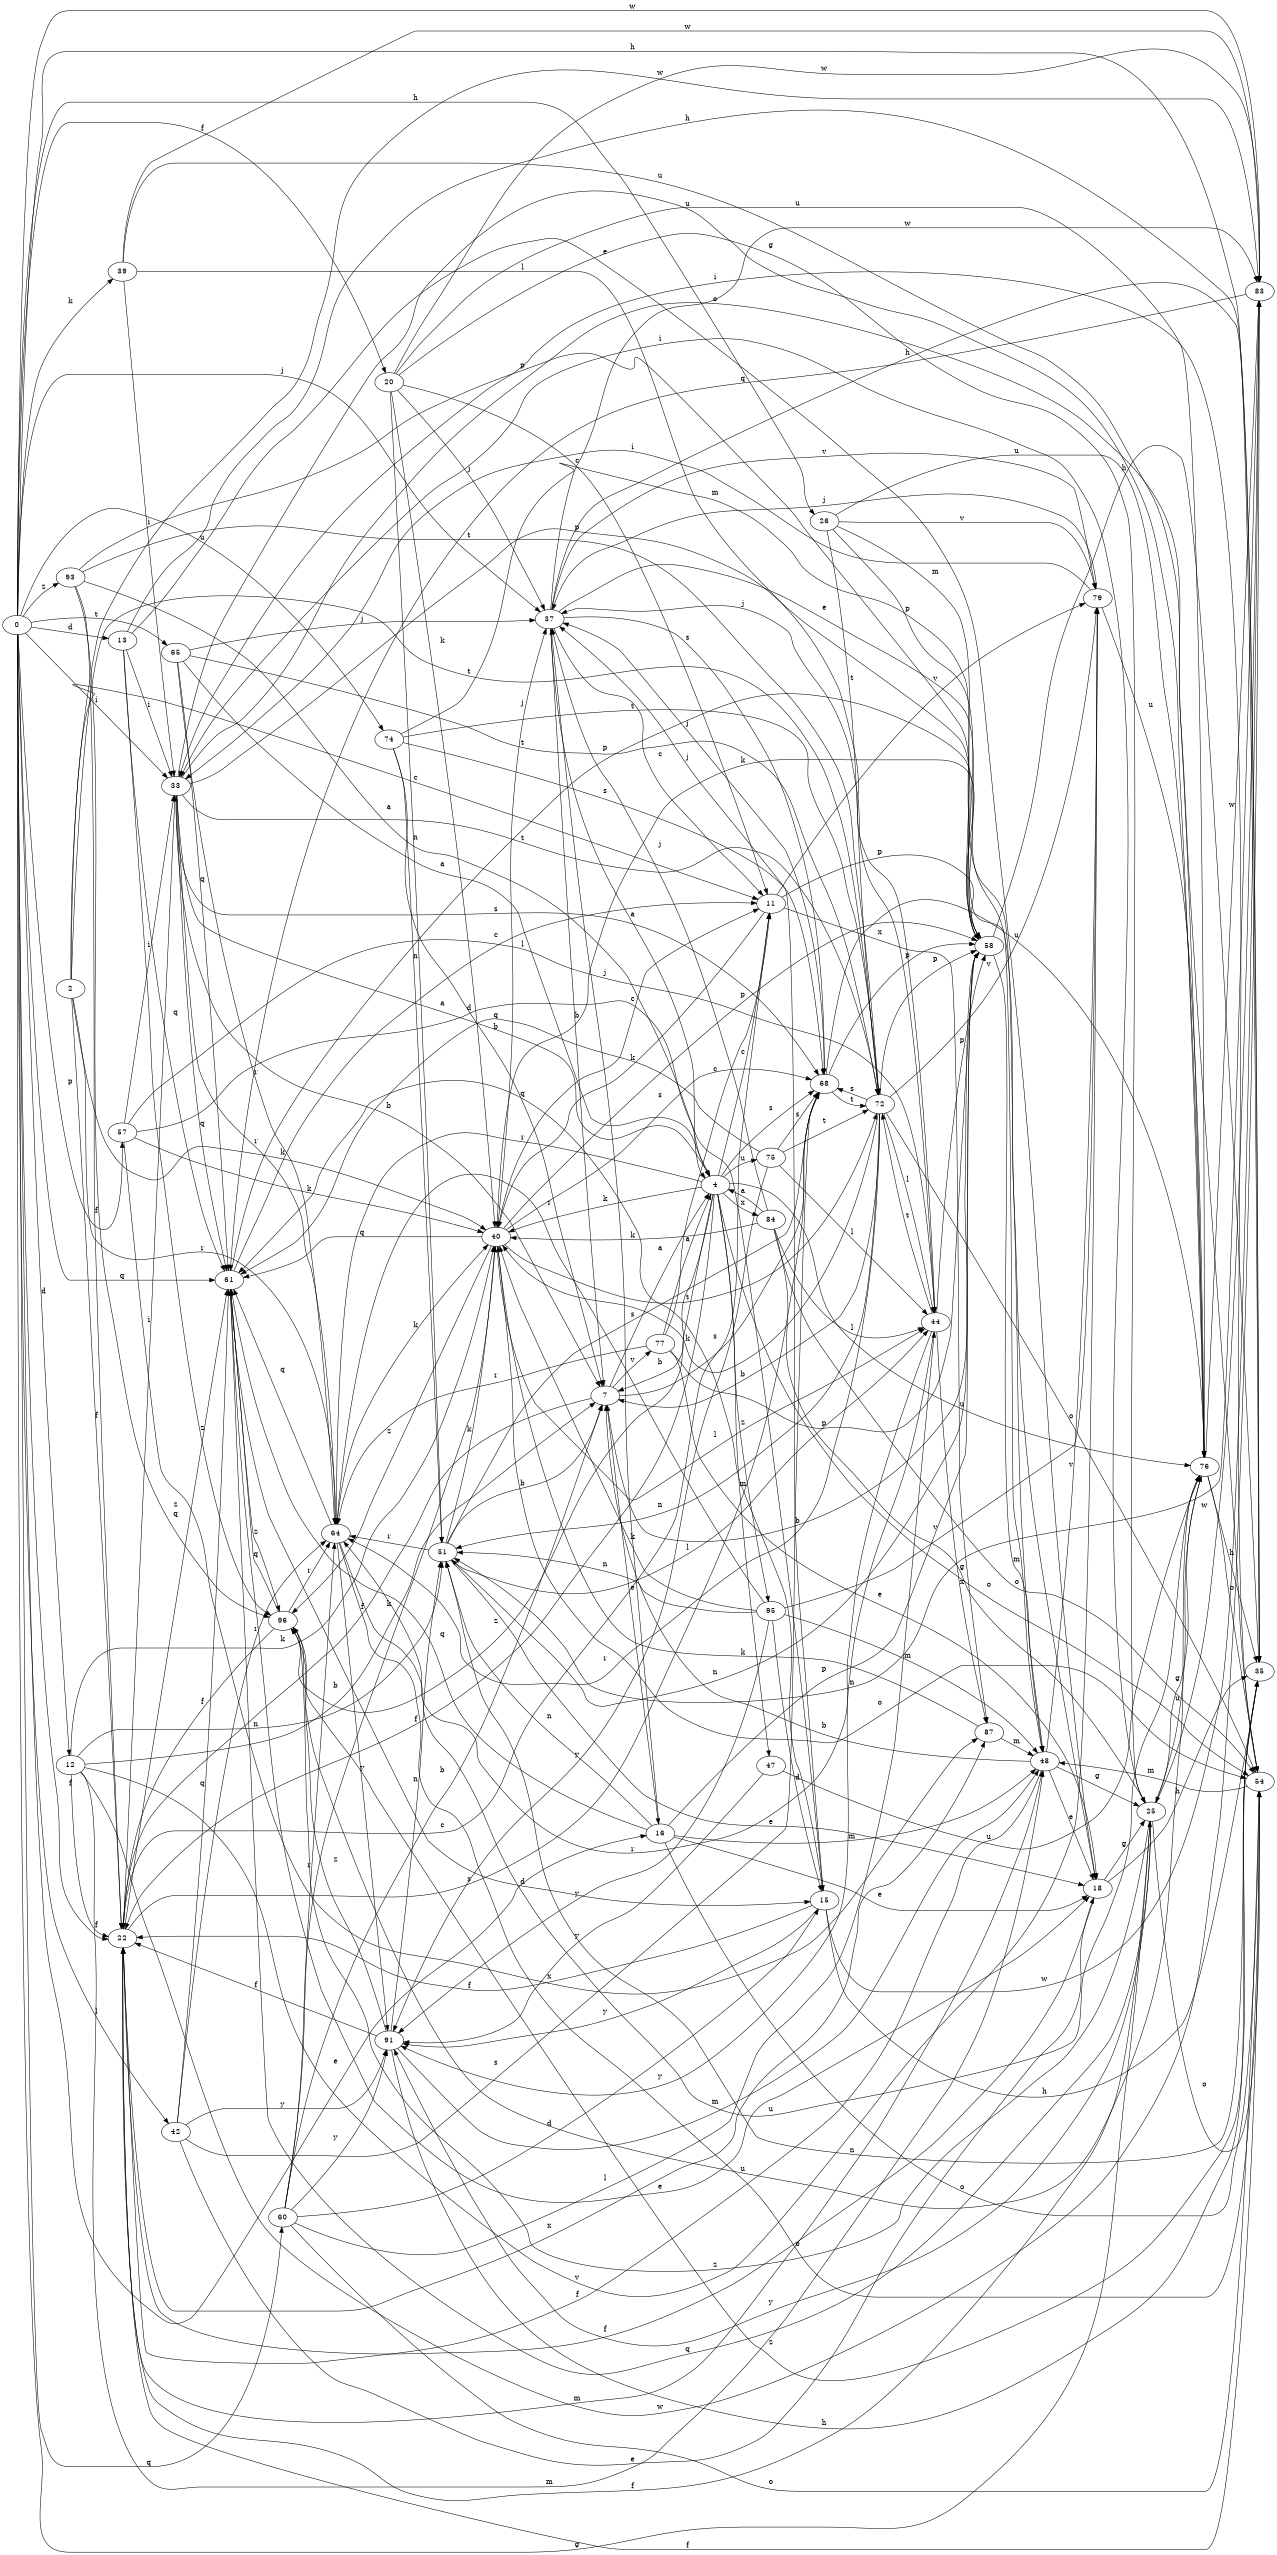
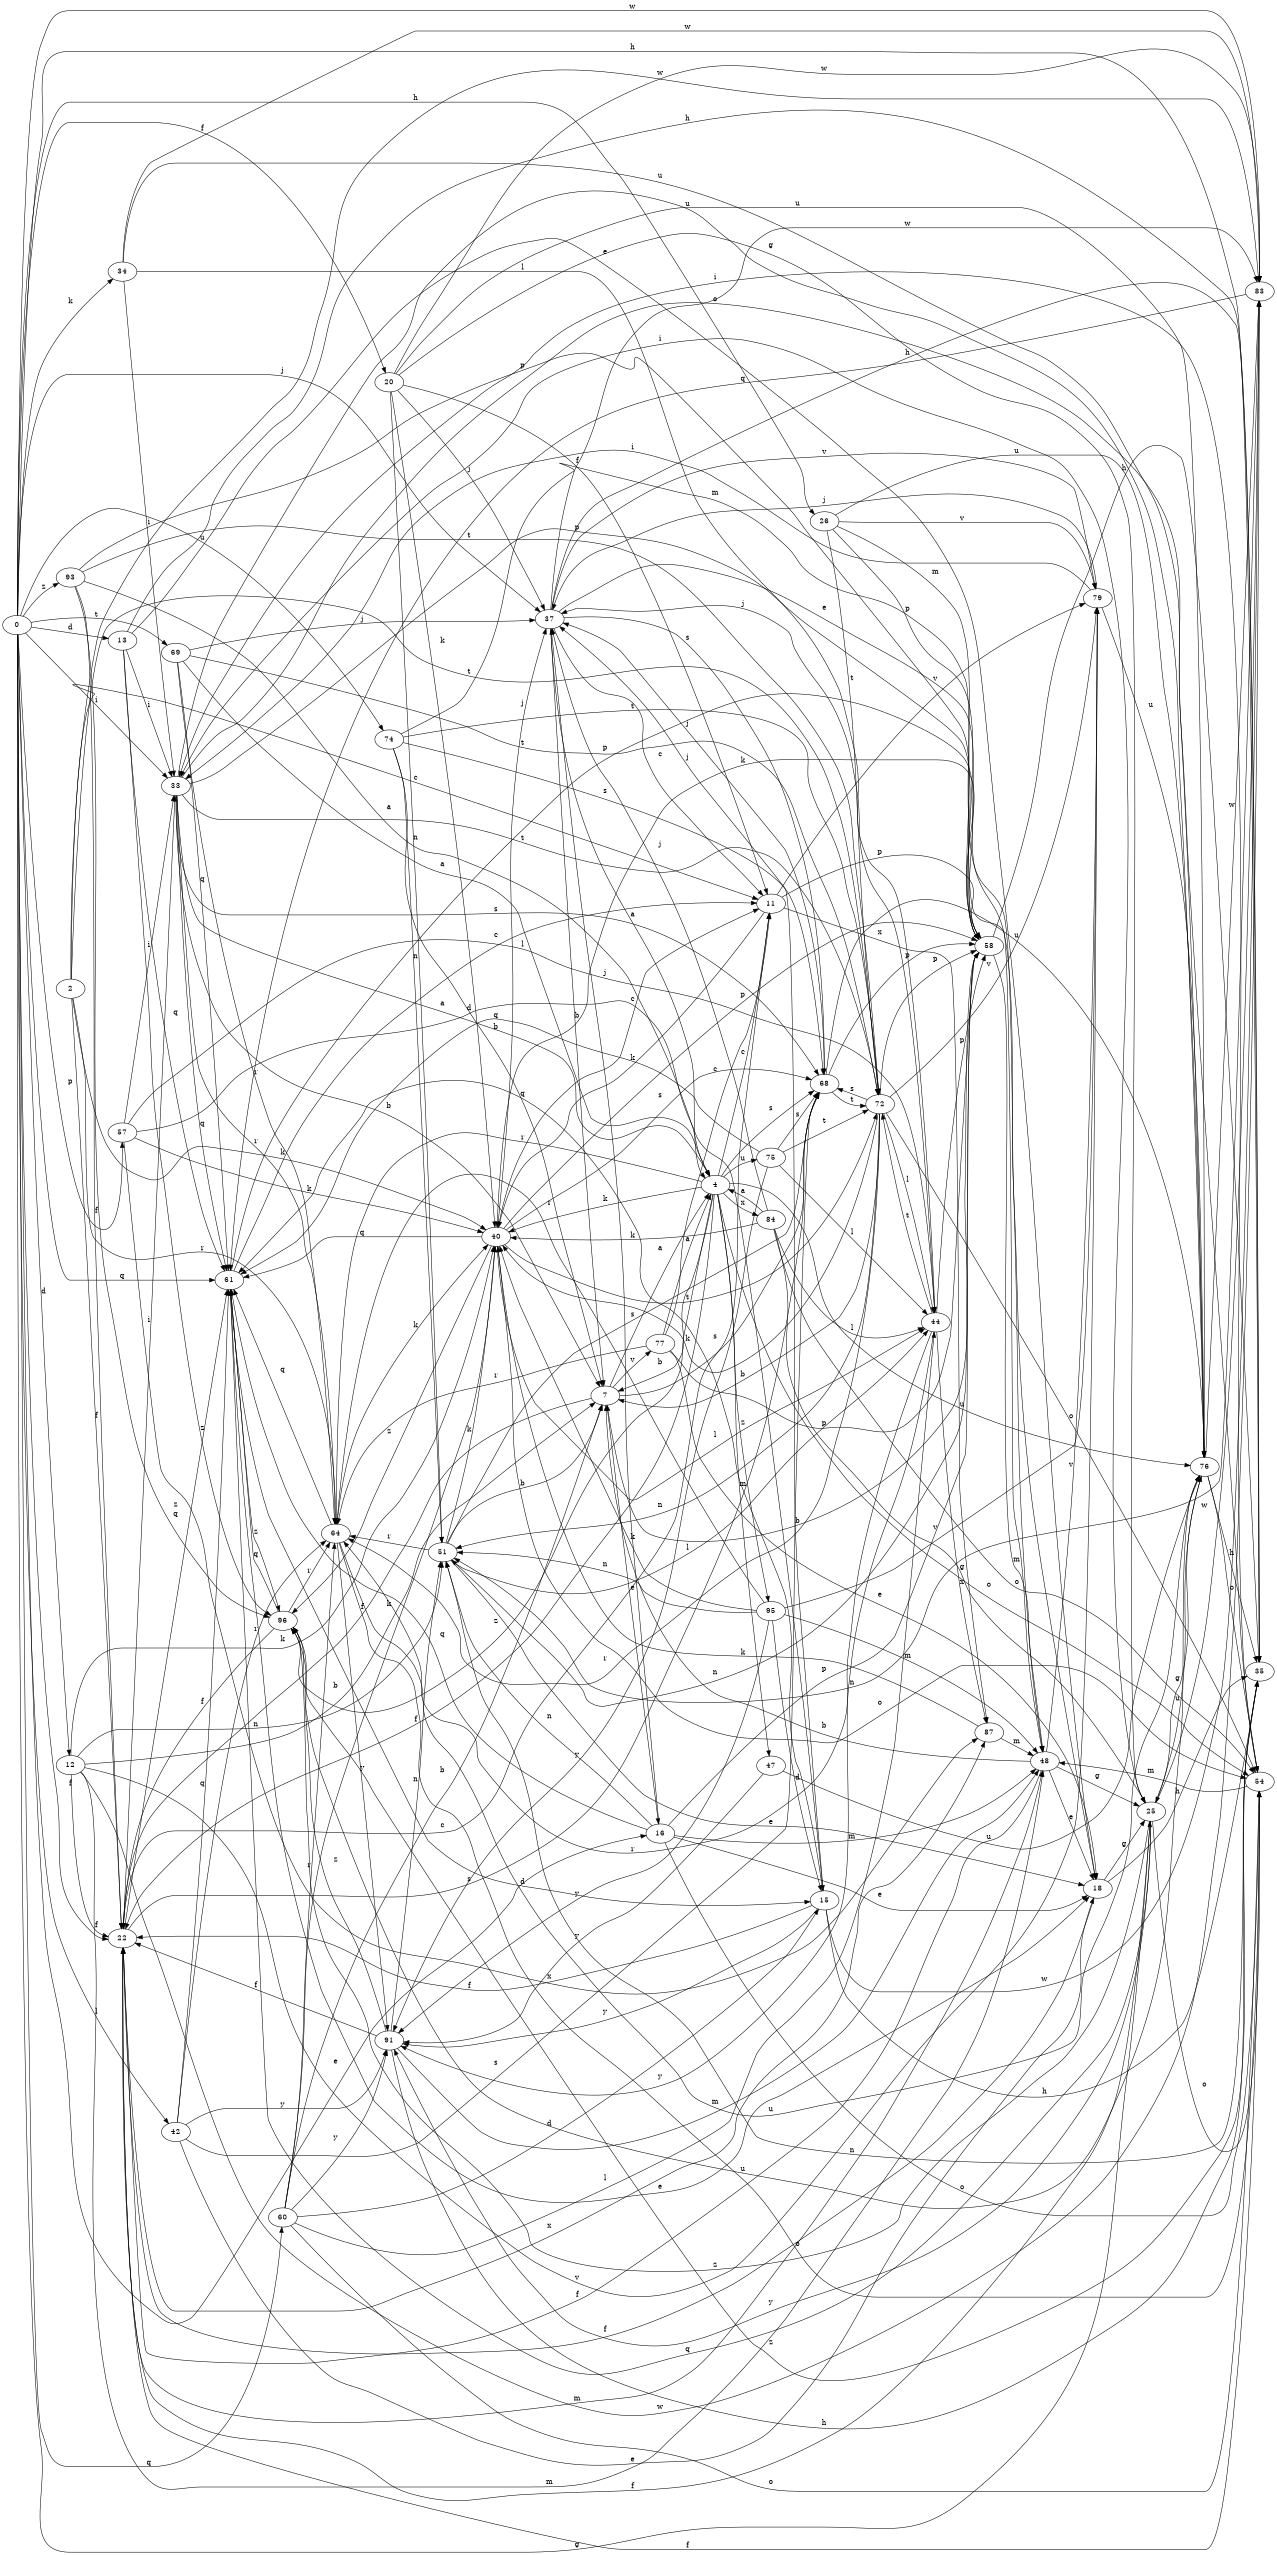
(122, 272) -> (122, 272)
(578, 461) -> (578, 461)
(176, 653) -> (176, 653)
